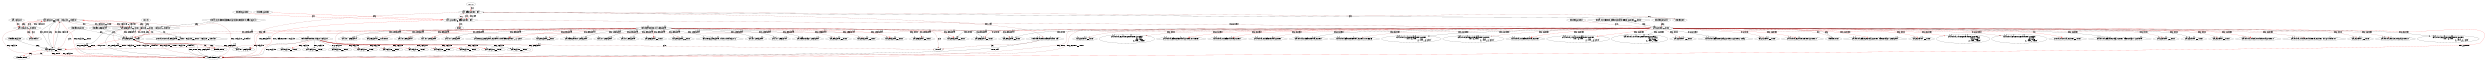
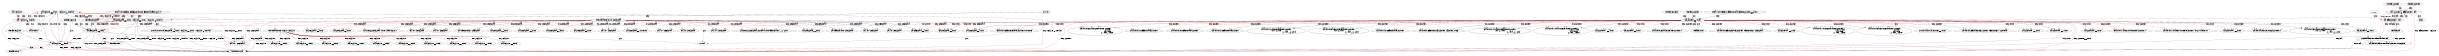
(1506, 30) -> (2395, 38)
(992, 45) -> (858, 41)
